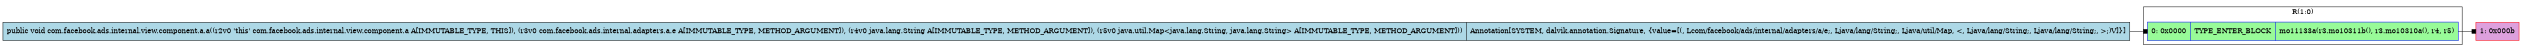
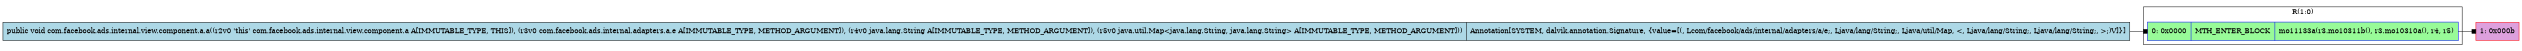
(2233, 31) -> (2233, 31)
